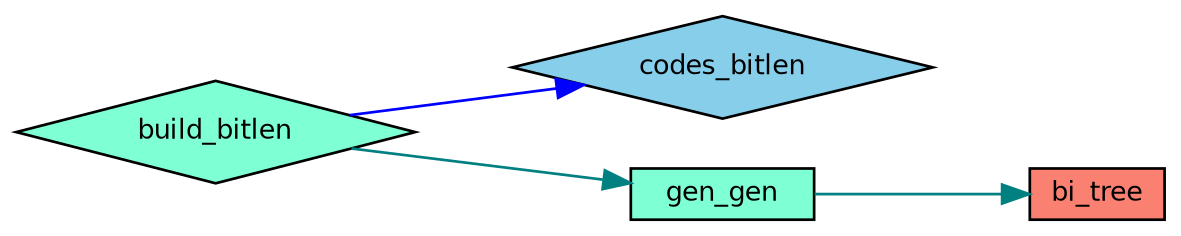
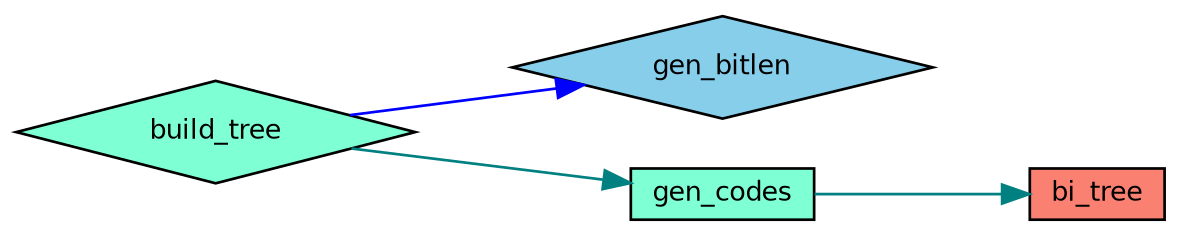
(722, 67) -> (722, 67)
(216, 132) -> (216, 132)
(722, 194) -> (722, 194)
